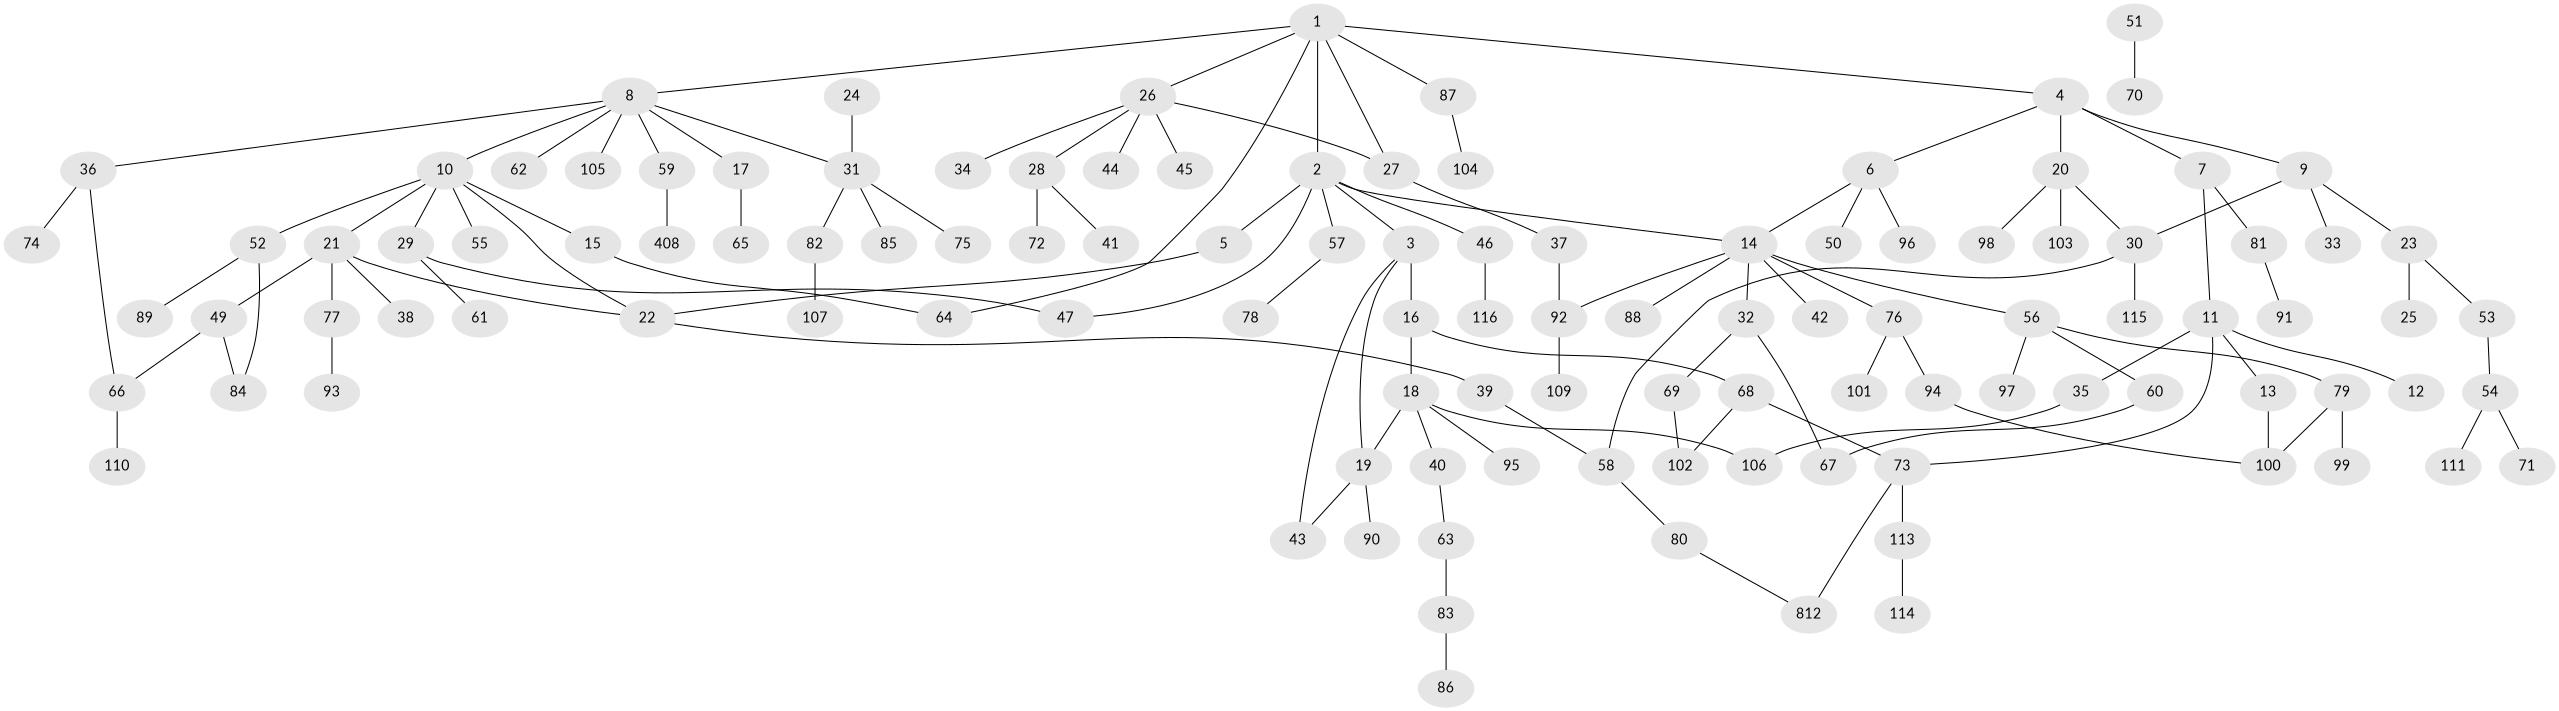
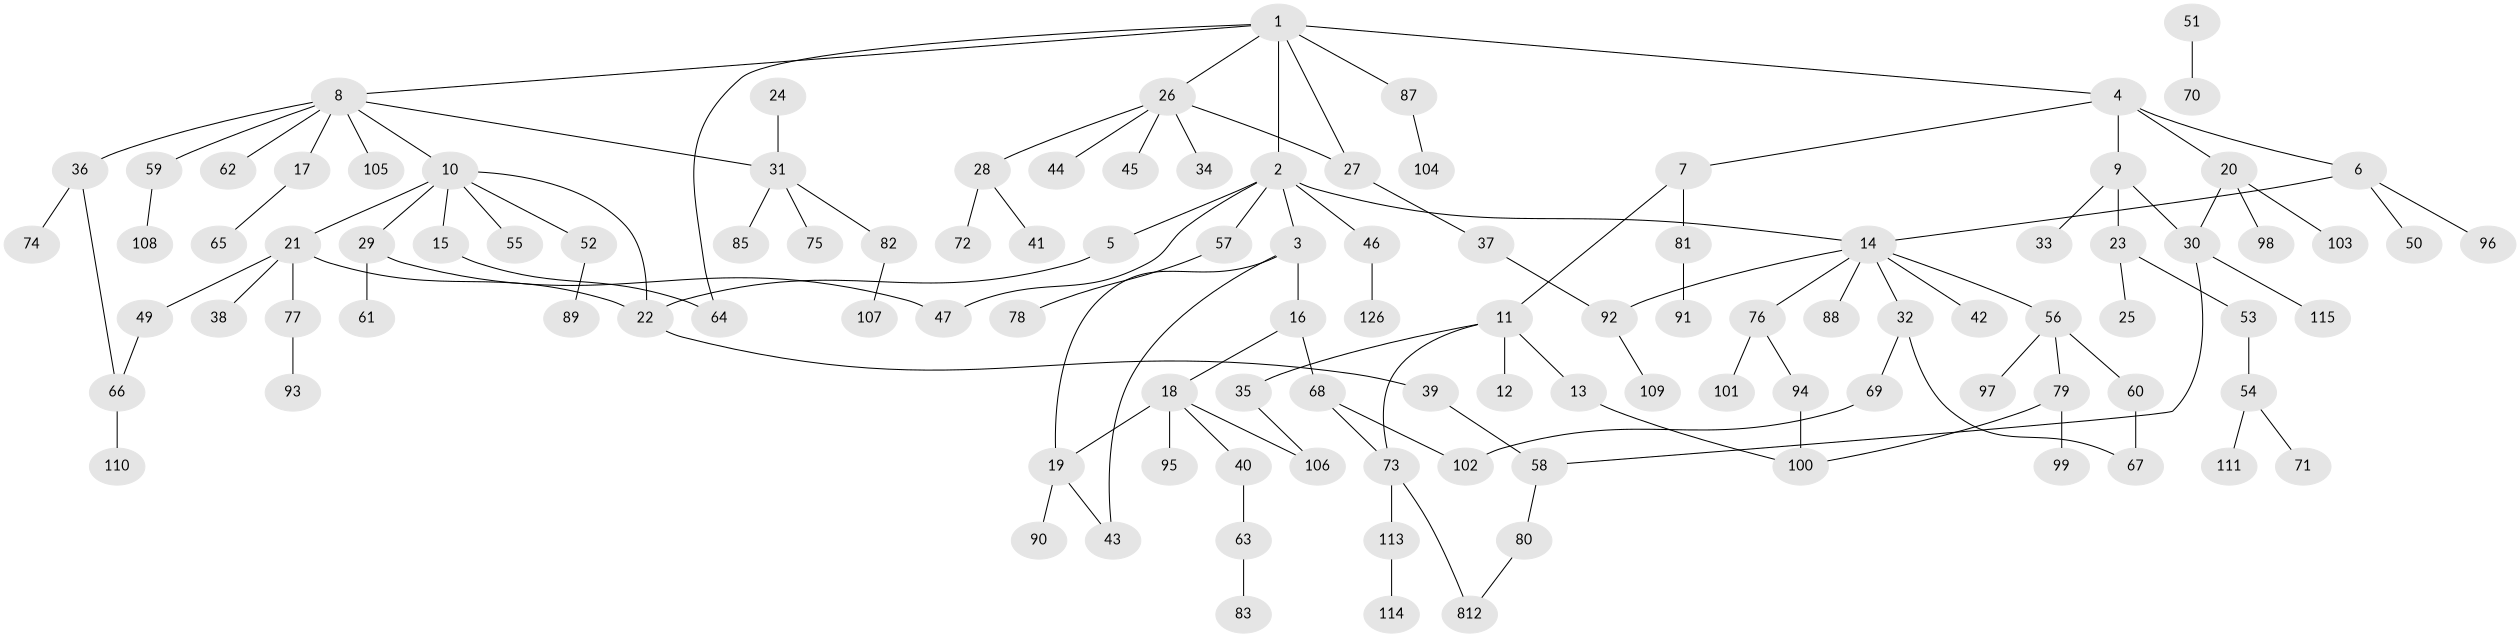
(667, 245) -> (145, 245)
(1485, 319) -> (1372, 319)
(238, 393) -> none
(1446, 689) -> none
